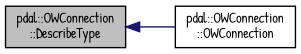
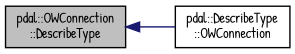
(235, 27) -> (233, 27)
